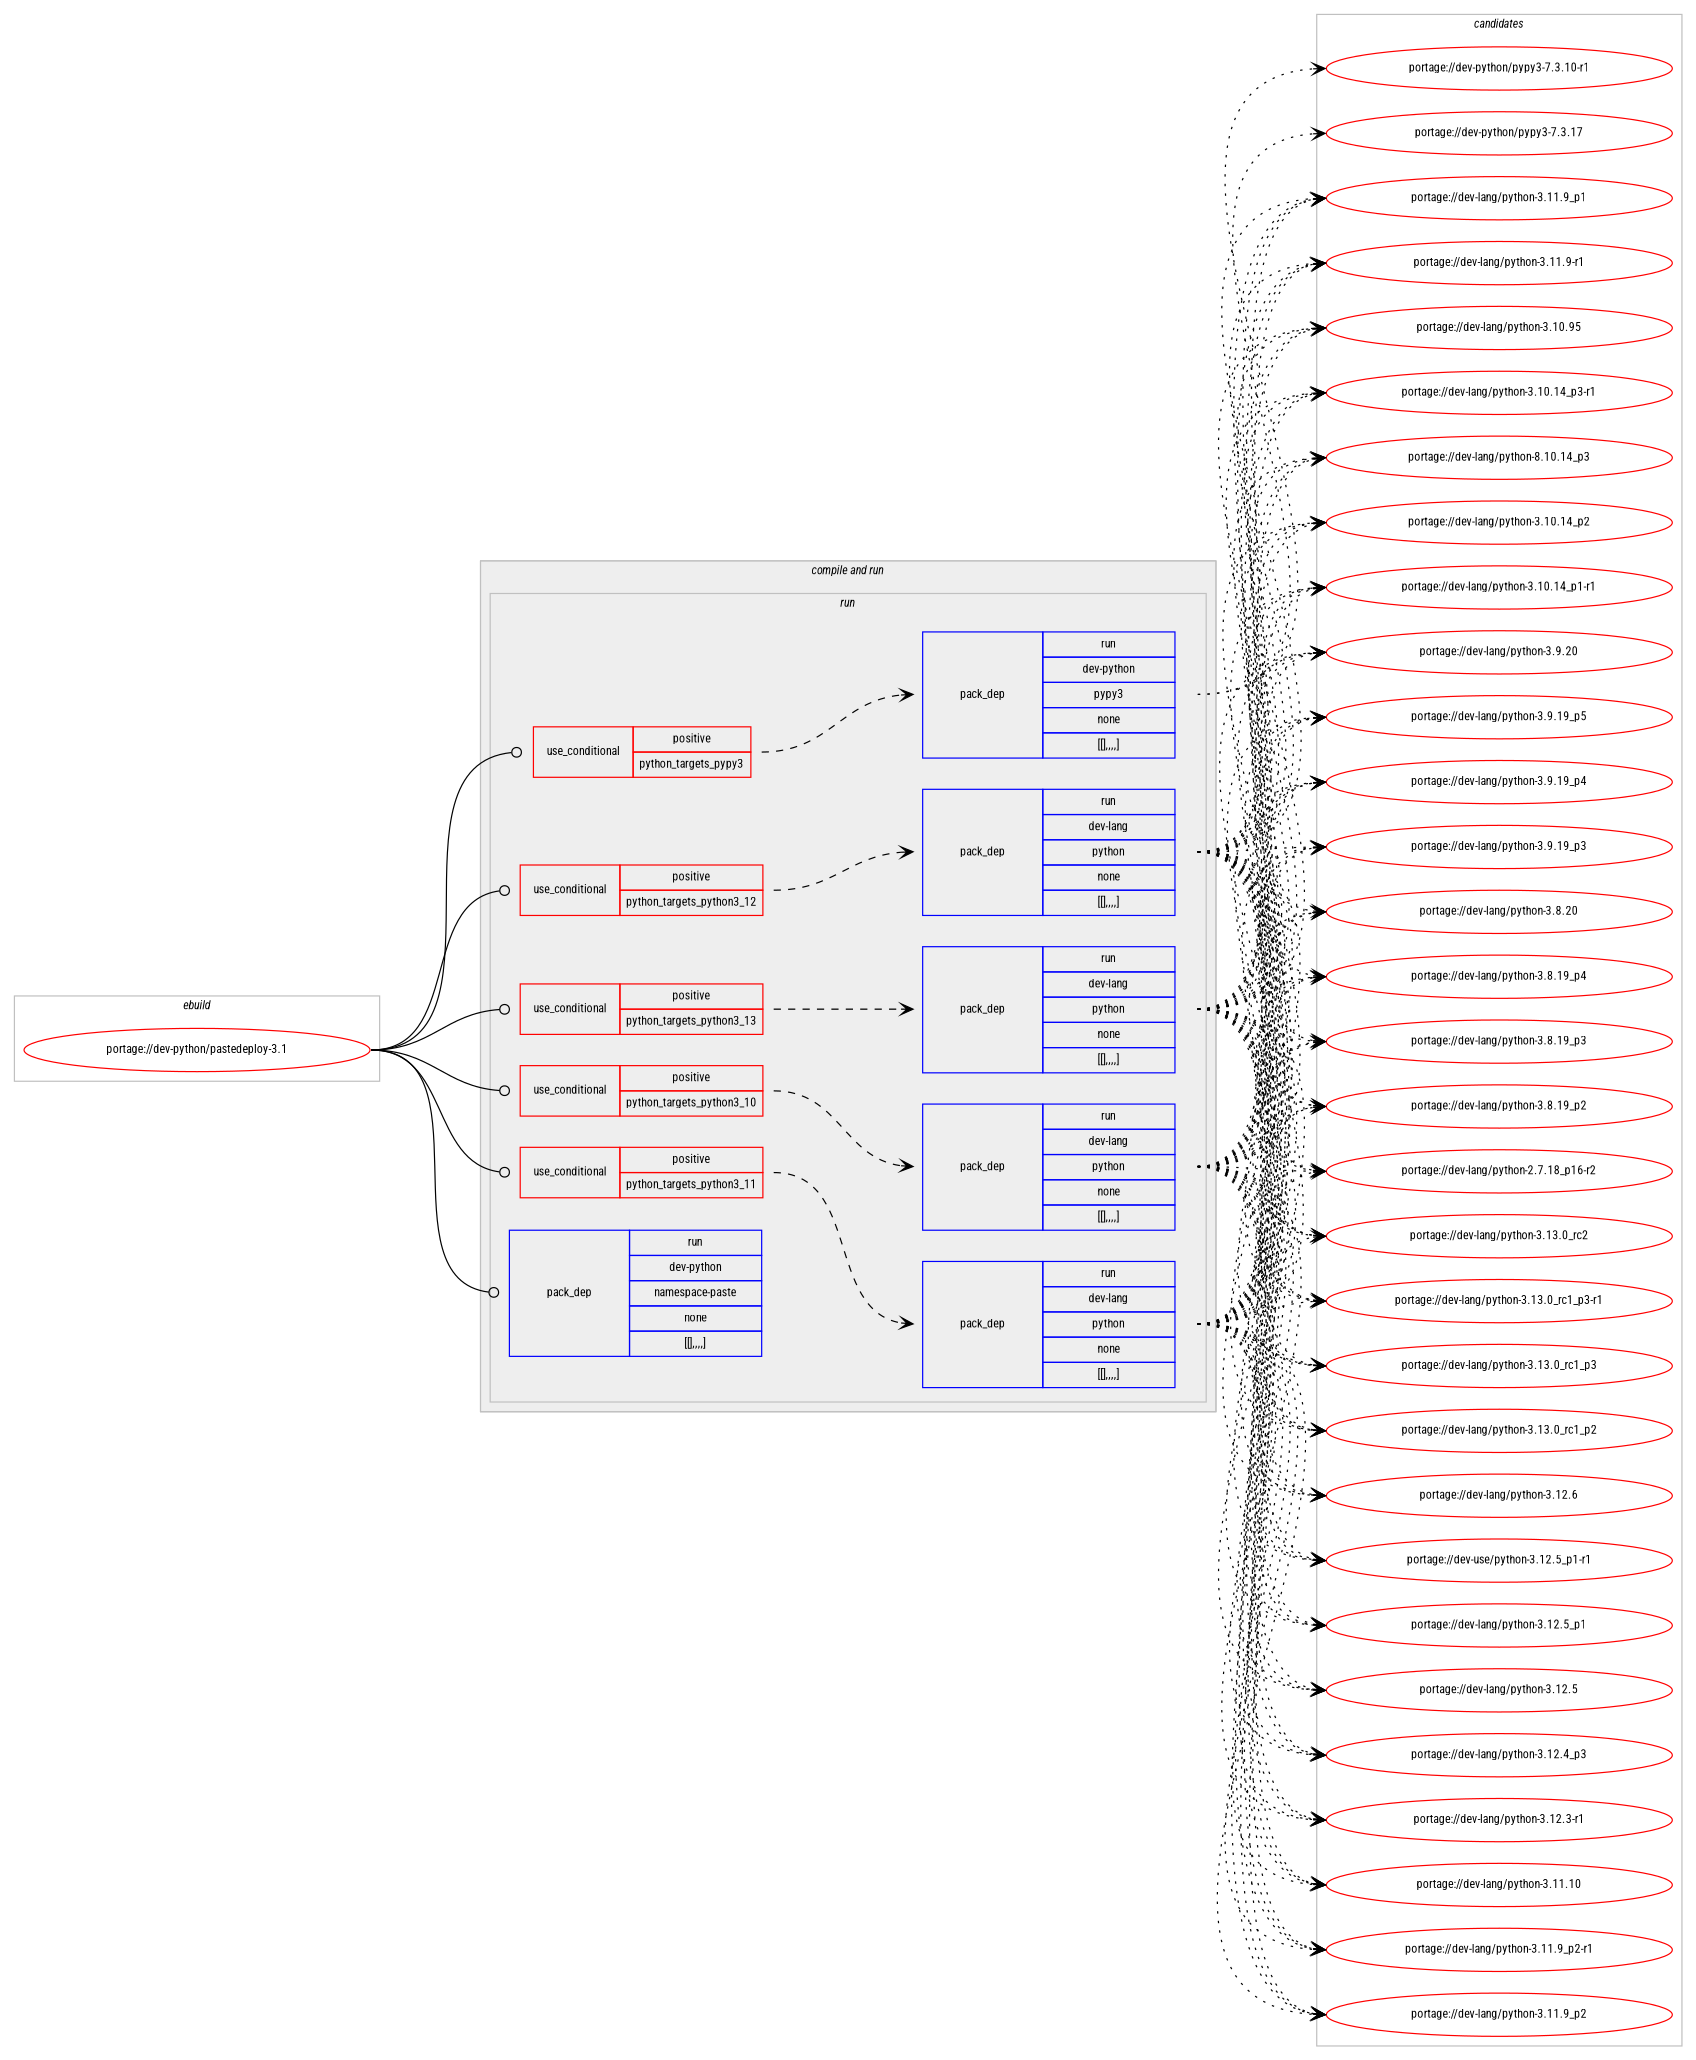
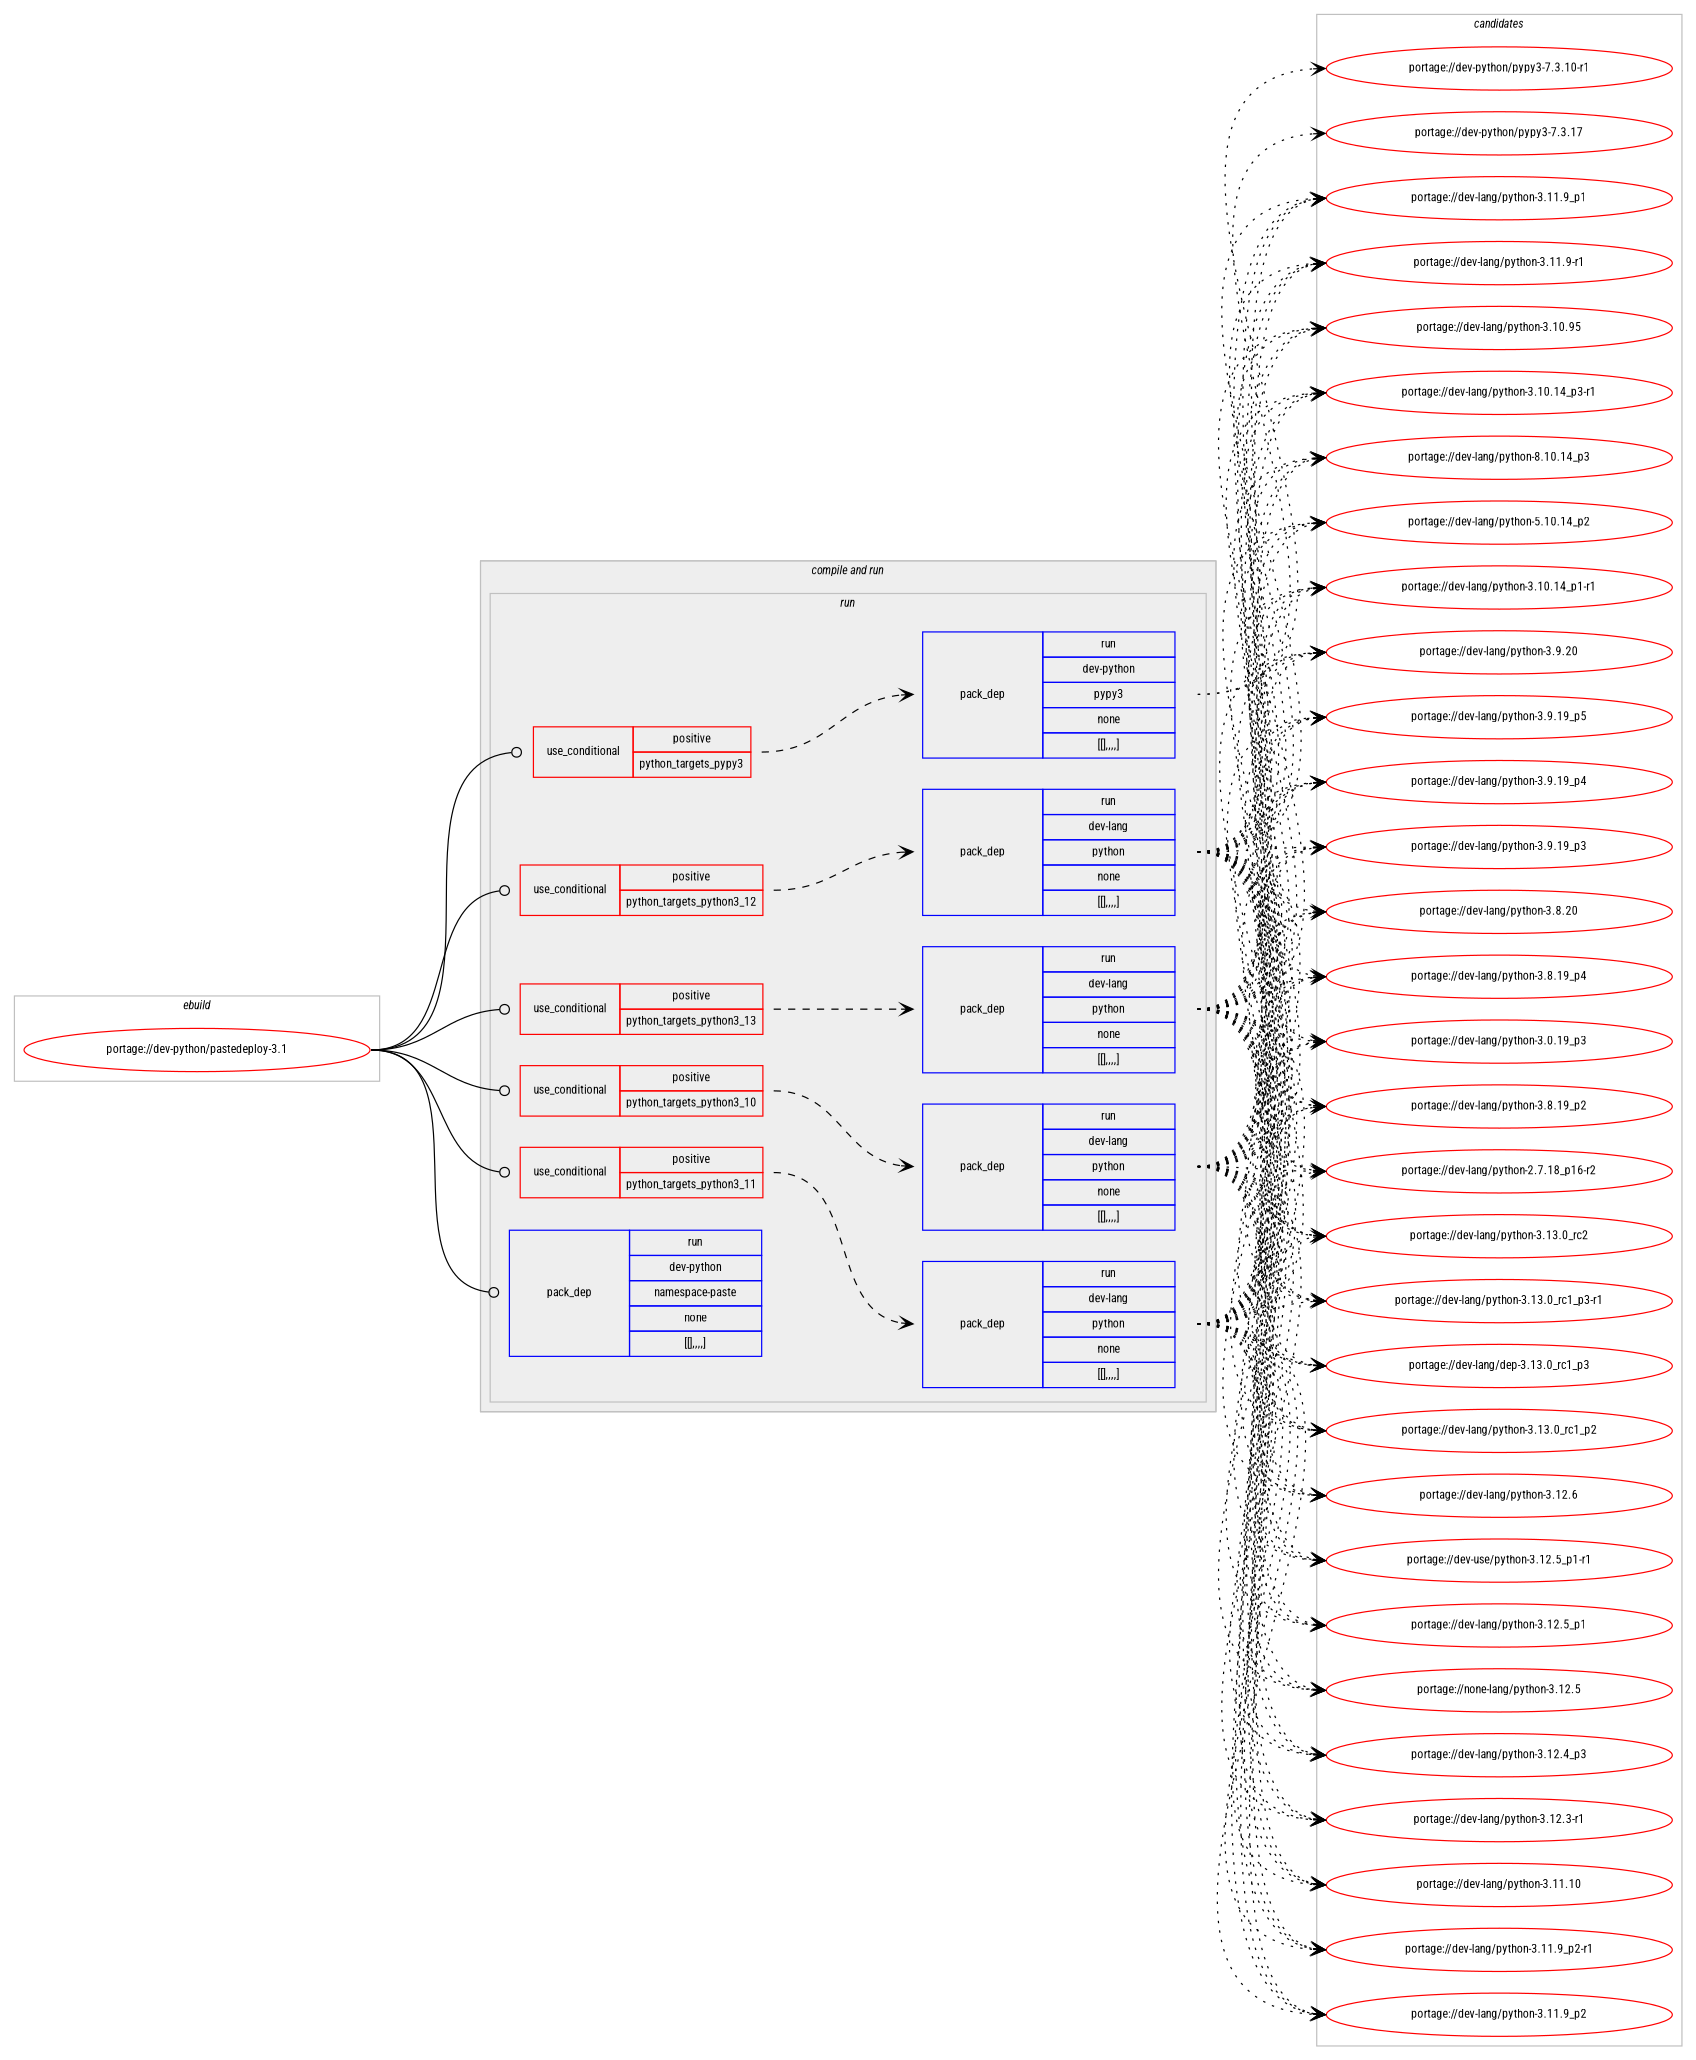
(1499, 523) -> (1499, 523)
(1499, 1042) -> (1499, 1042)
(1499, 1366) -> (1499, 1366)
(1499, 1690) -> (1499, 1690)
